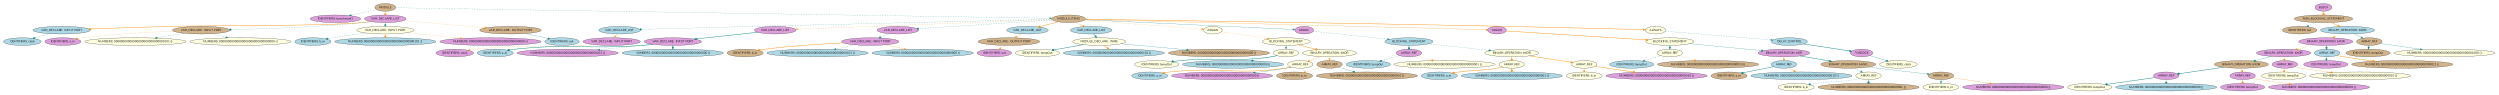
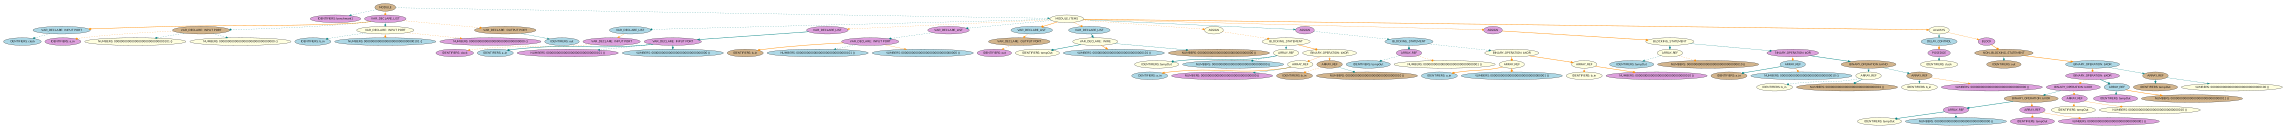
(1069, 19) -> (1067, 19)
none -> (1962, 36)
(1099, 42) -> (1095, 42)
(1826, 47) -> (1939, 46)
